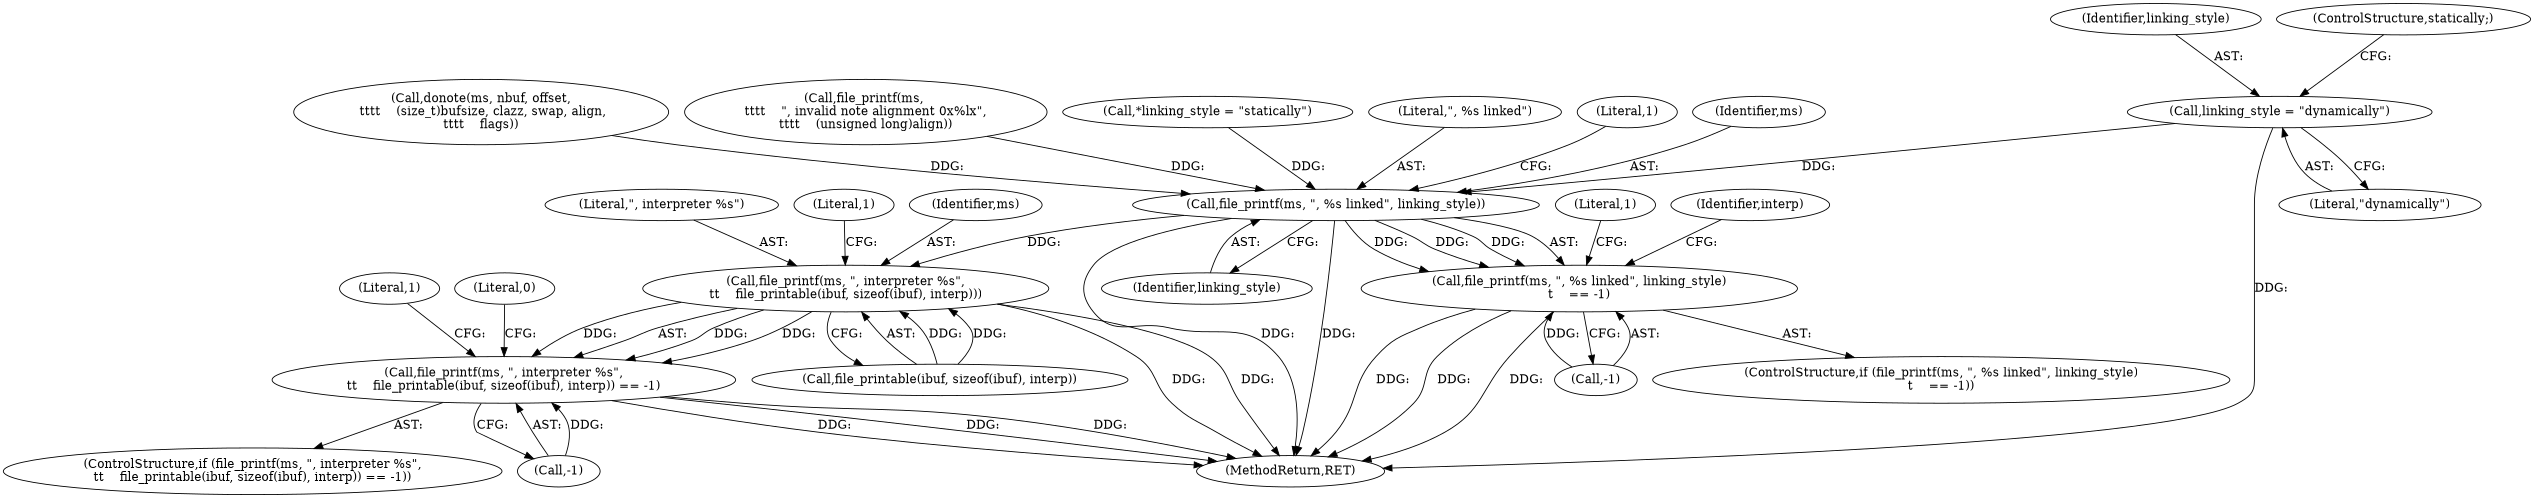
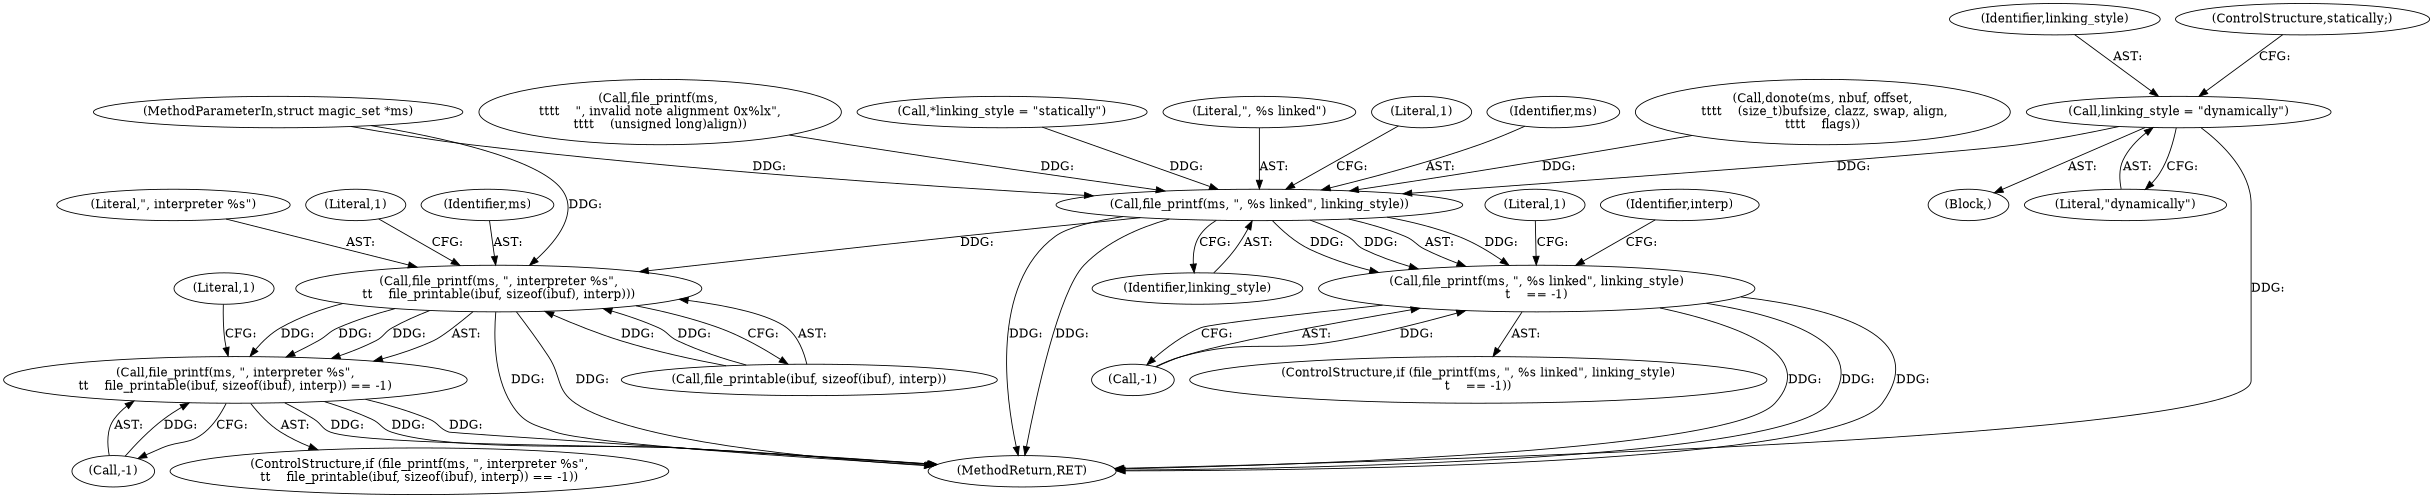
none -> (278, 112)
none -> (1969, 205)
(505, 289) -> none
